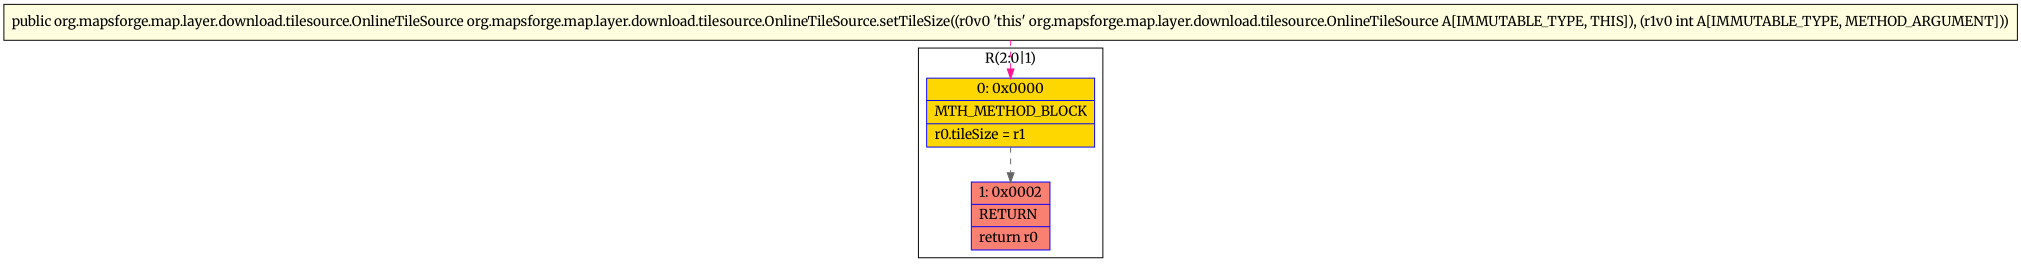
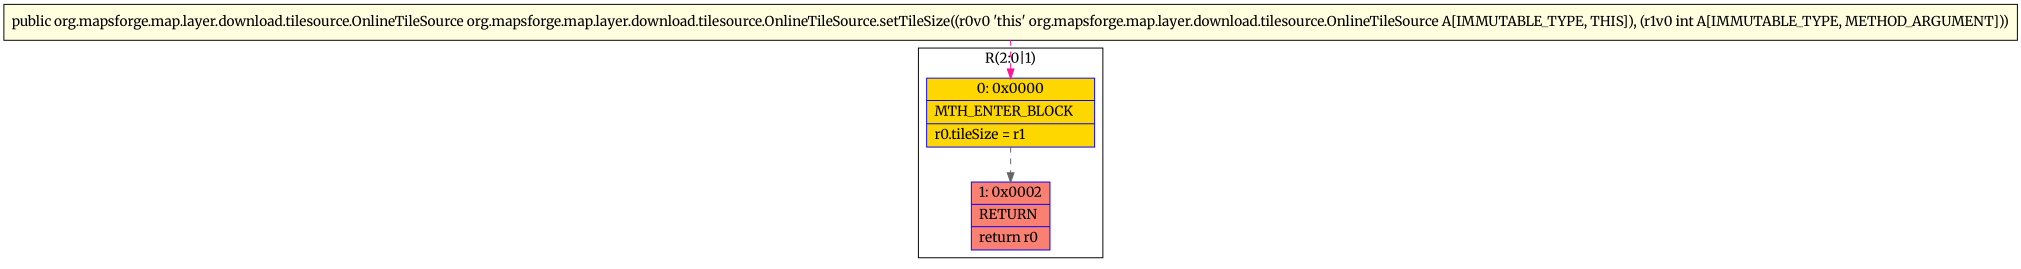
(1011, 112) -> (1004, 112)
